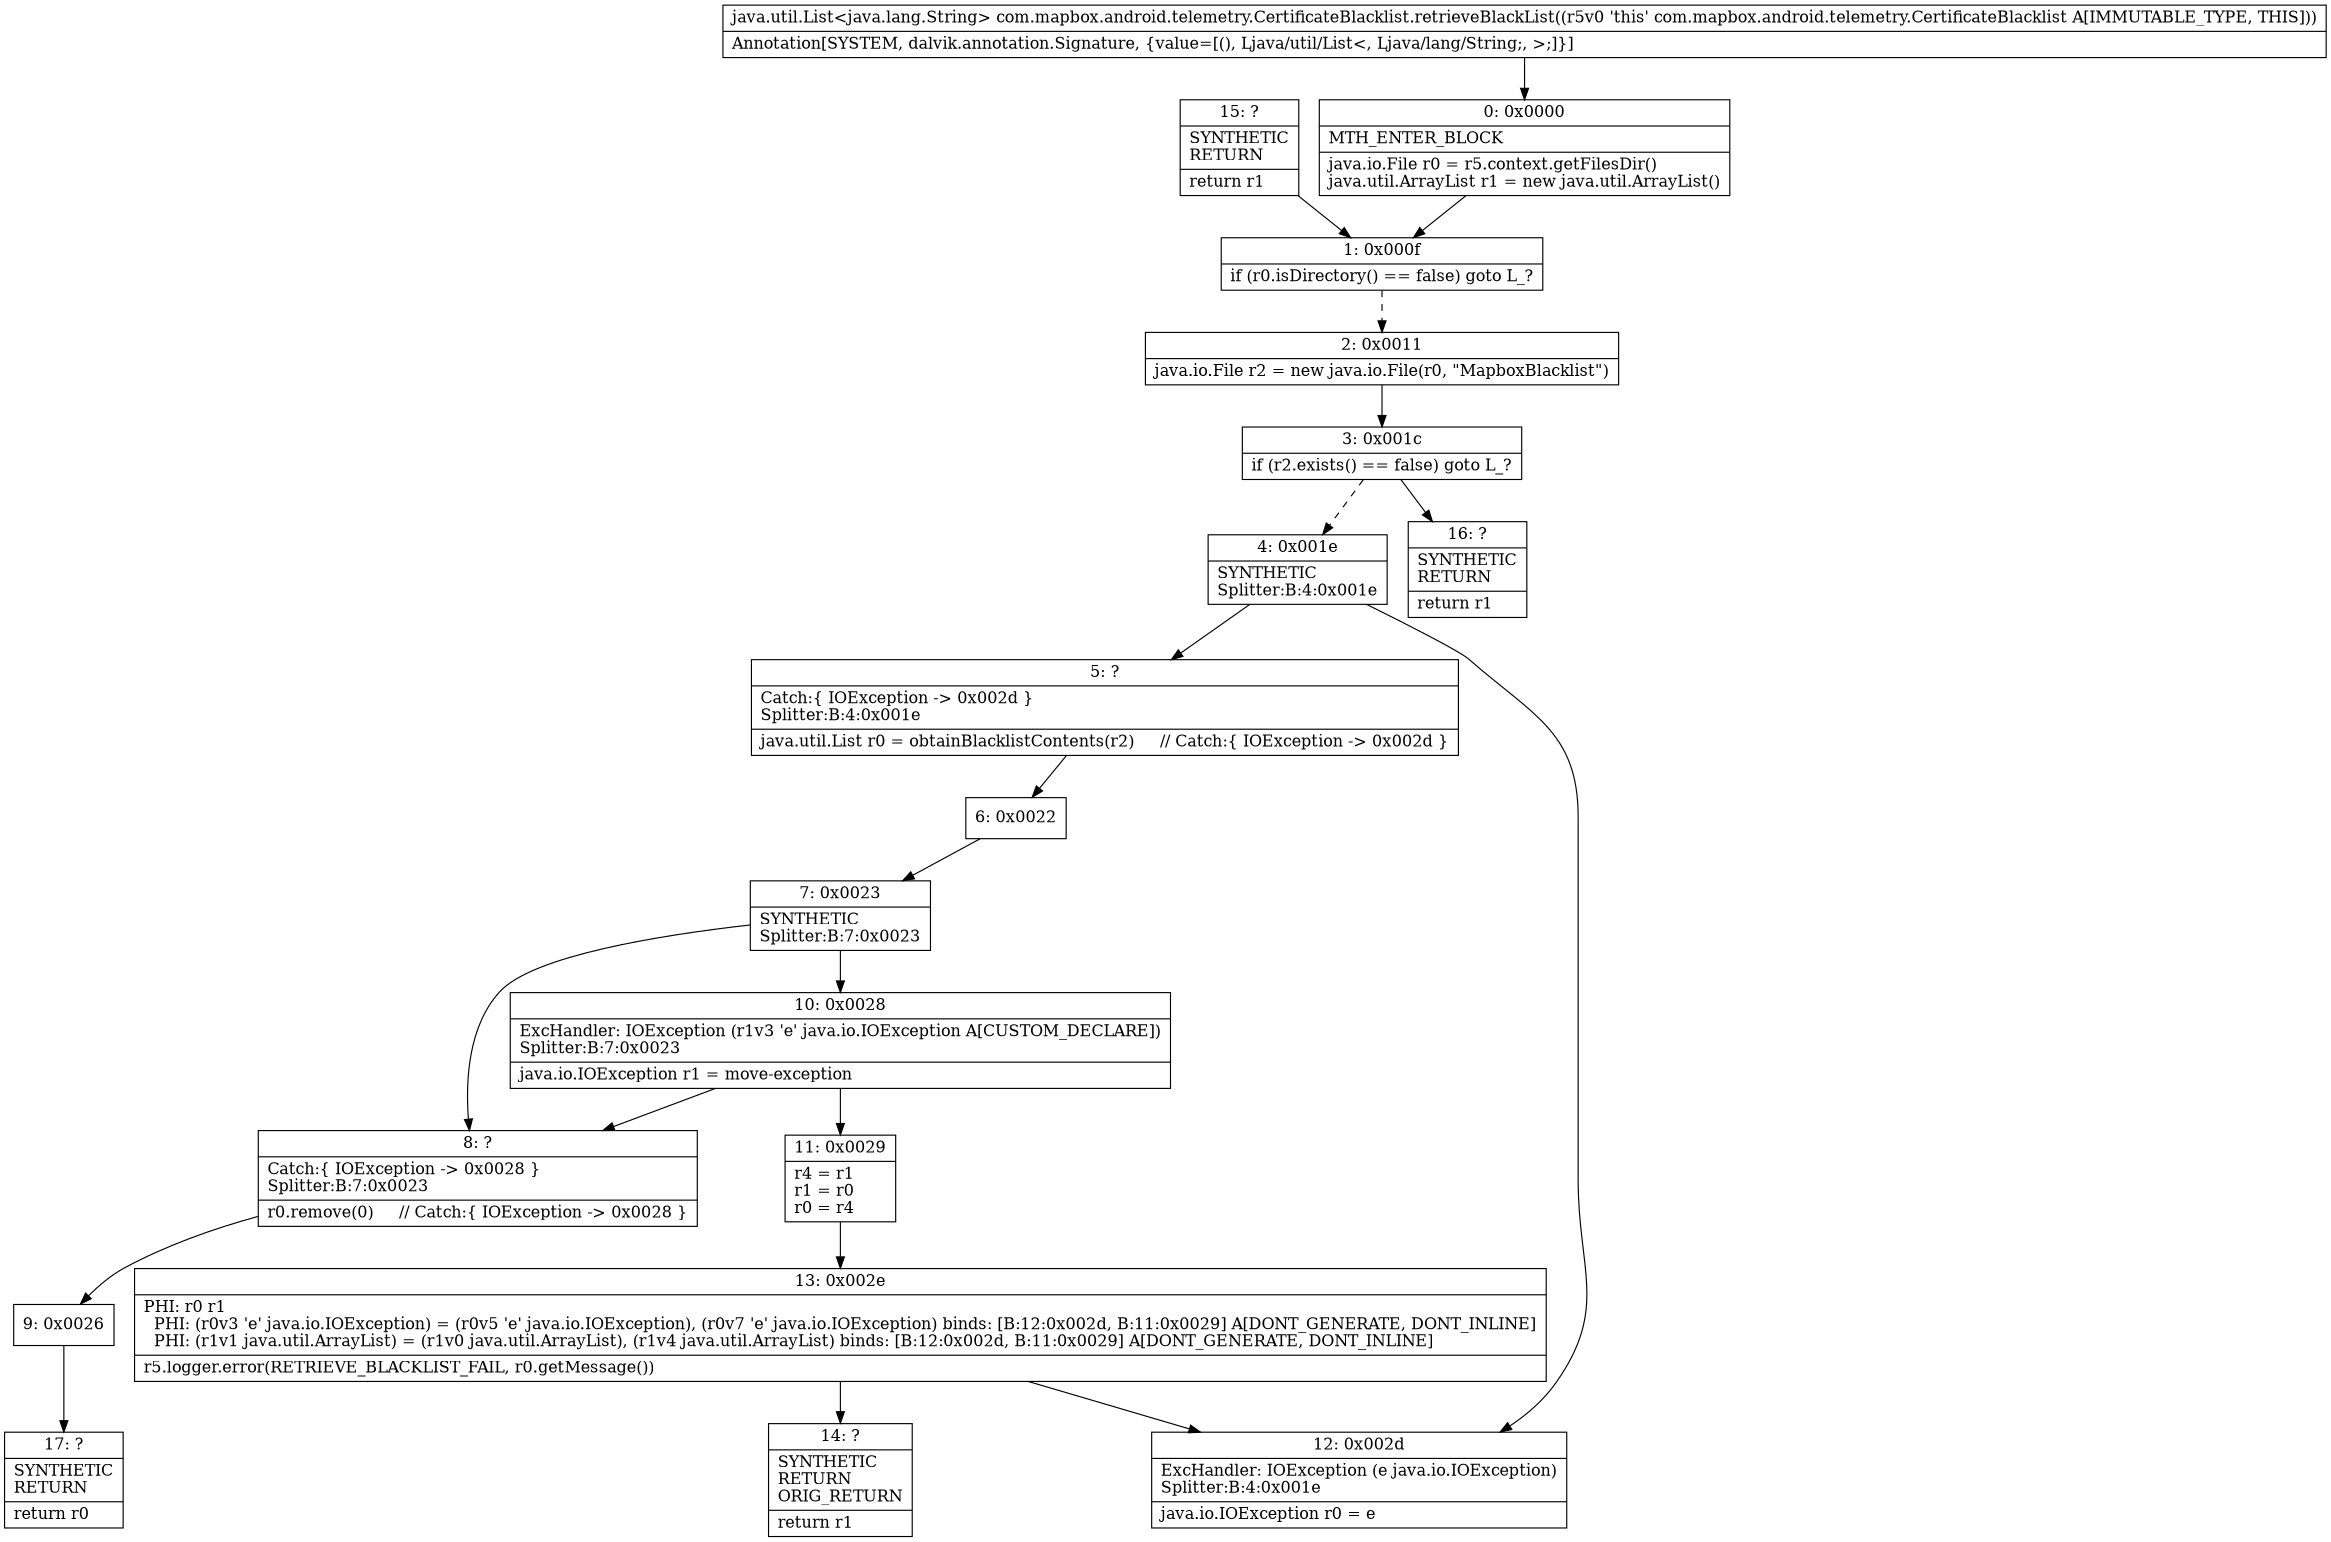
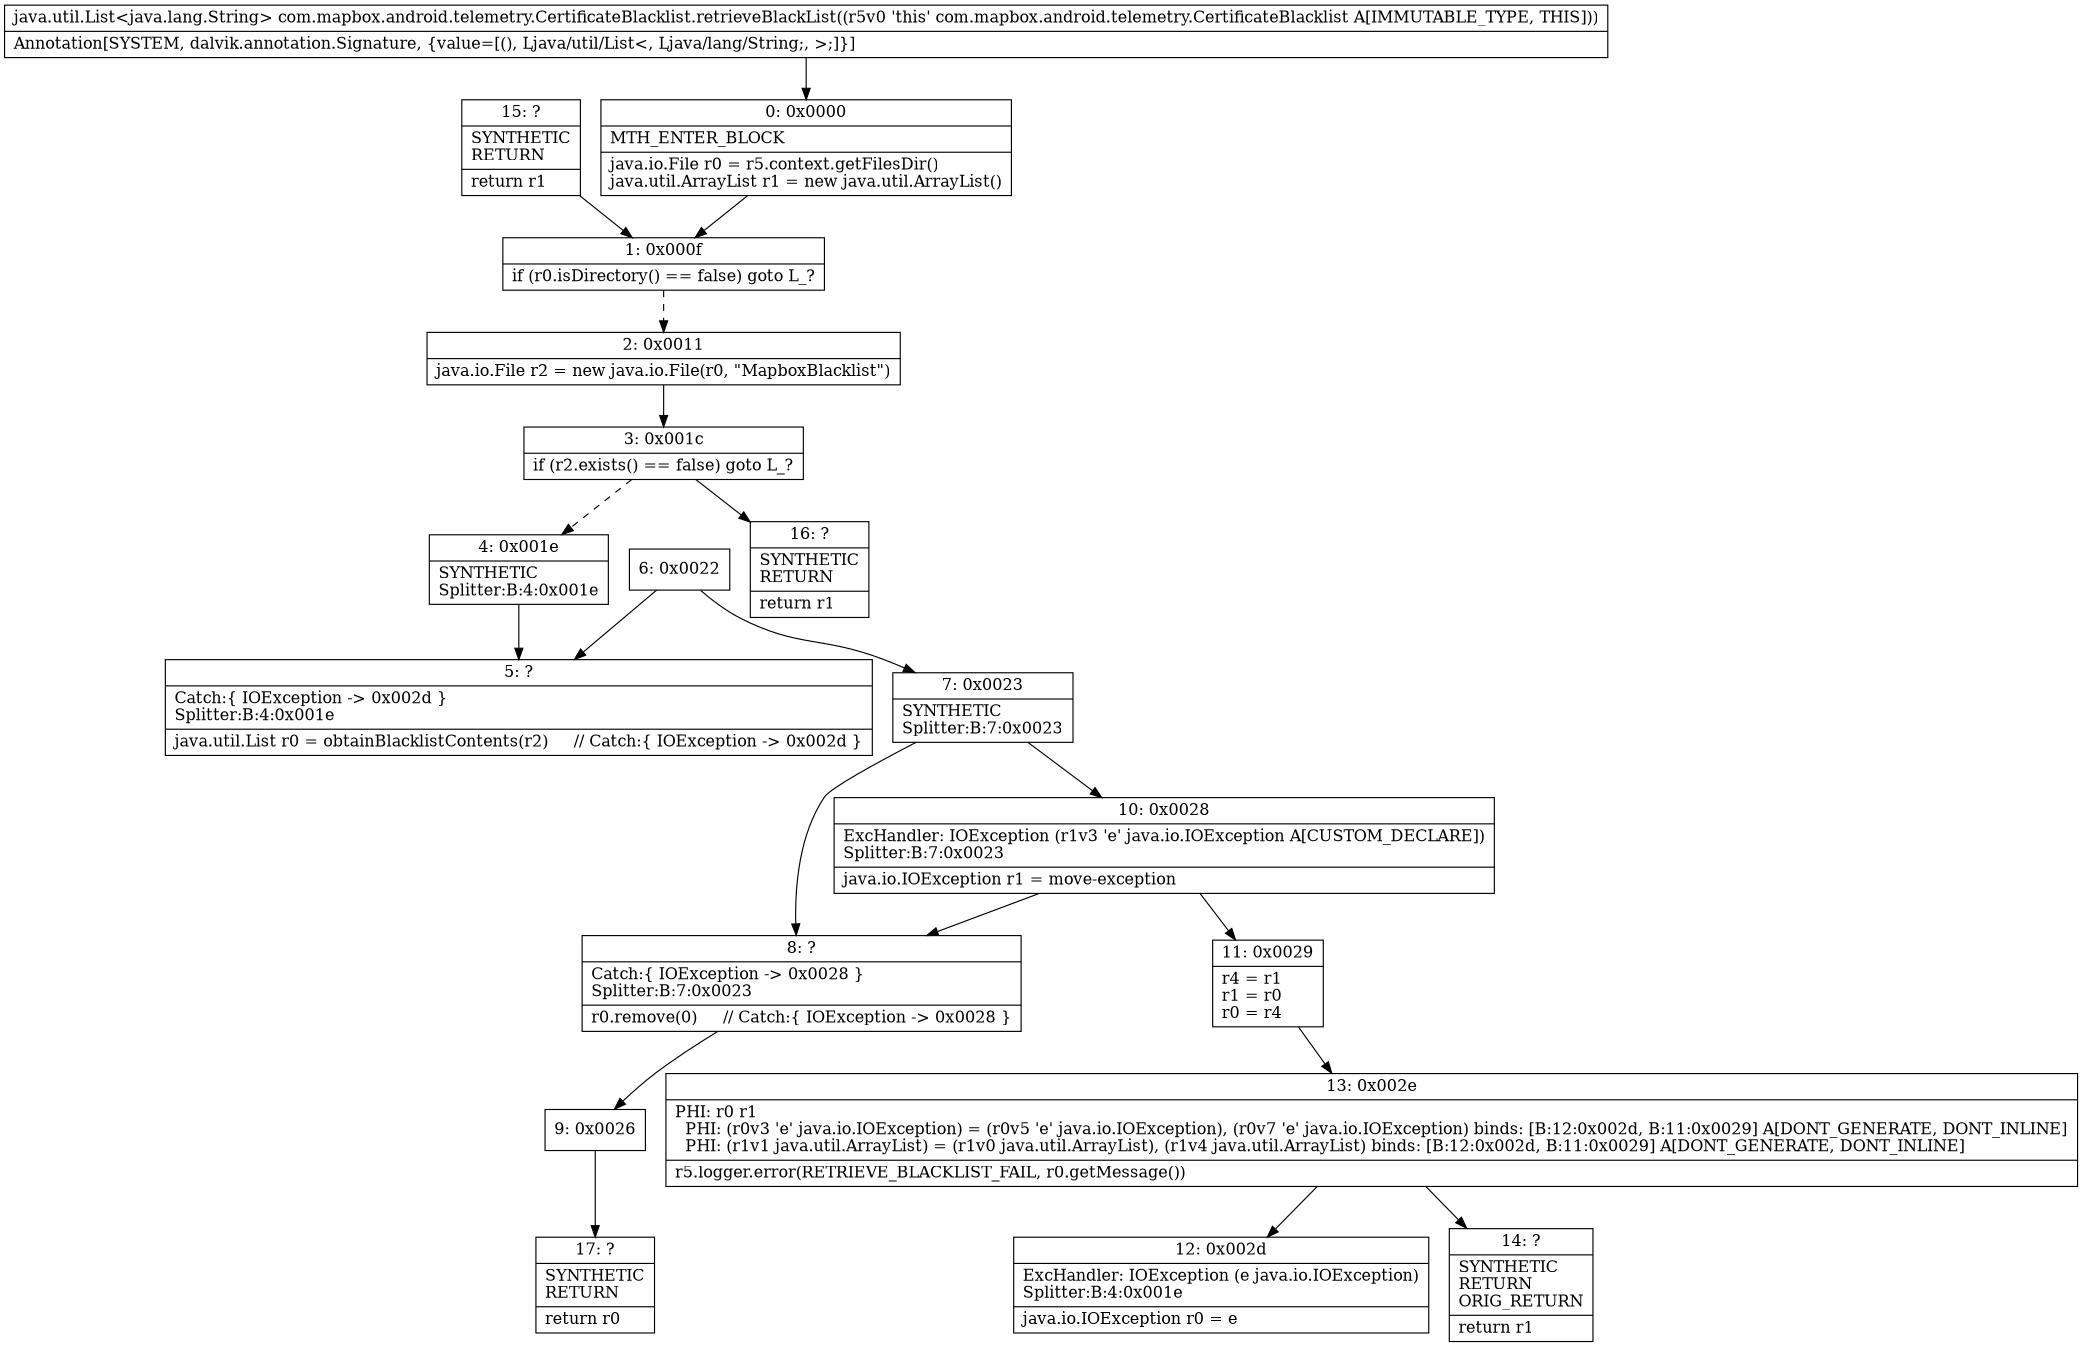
(1053, 772) -> (620, 621)
(1578, 976) -> none
